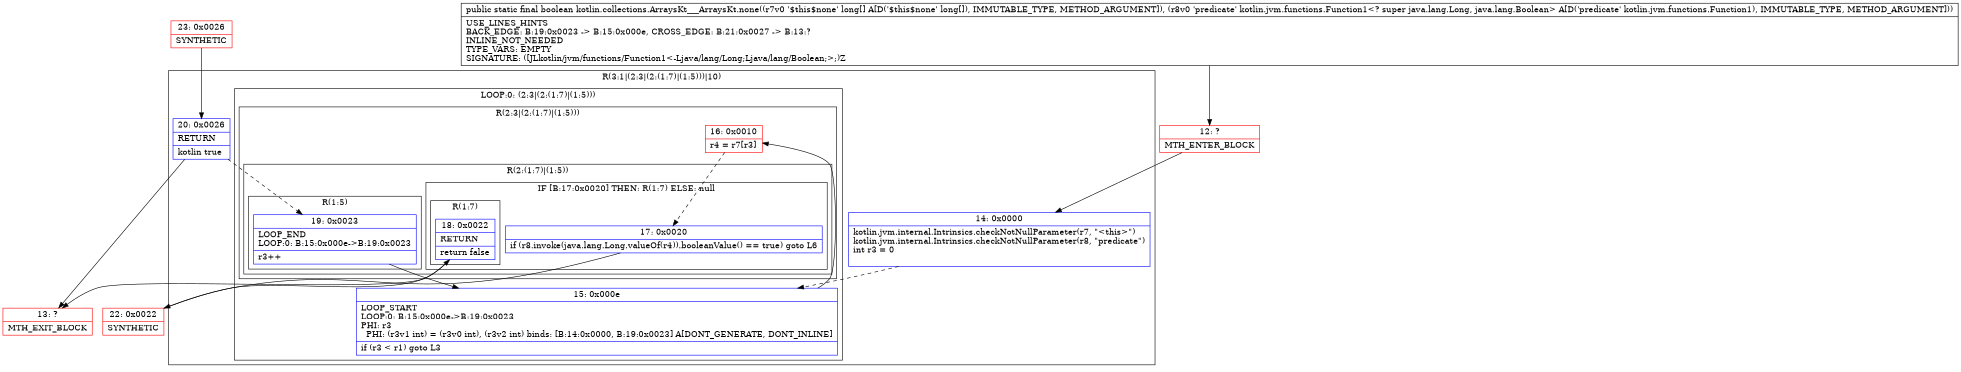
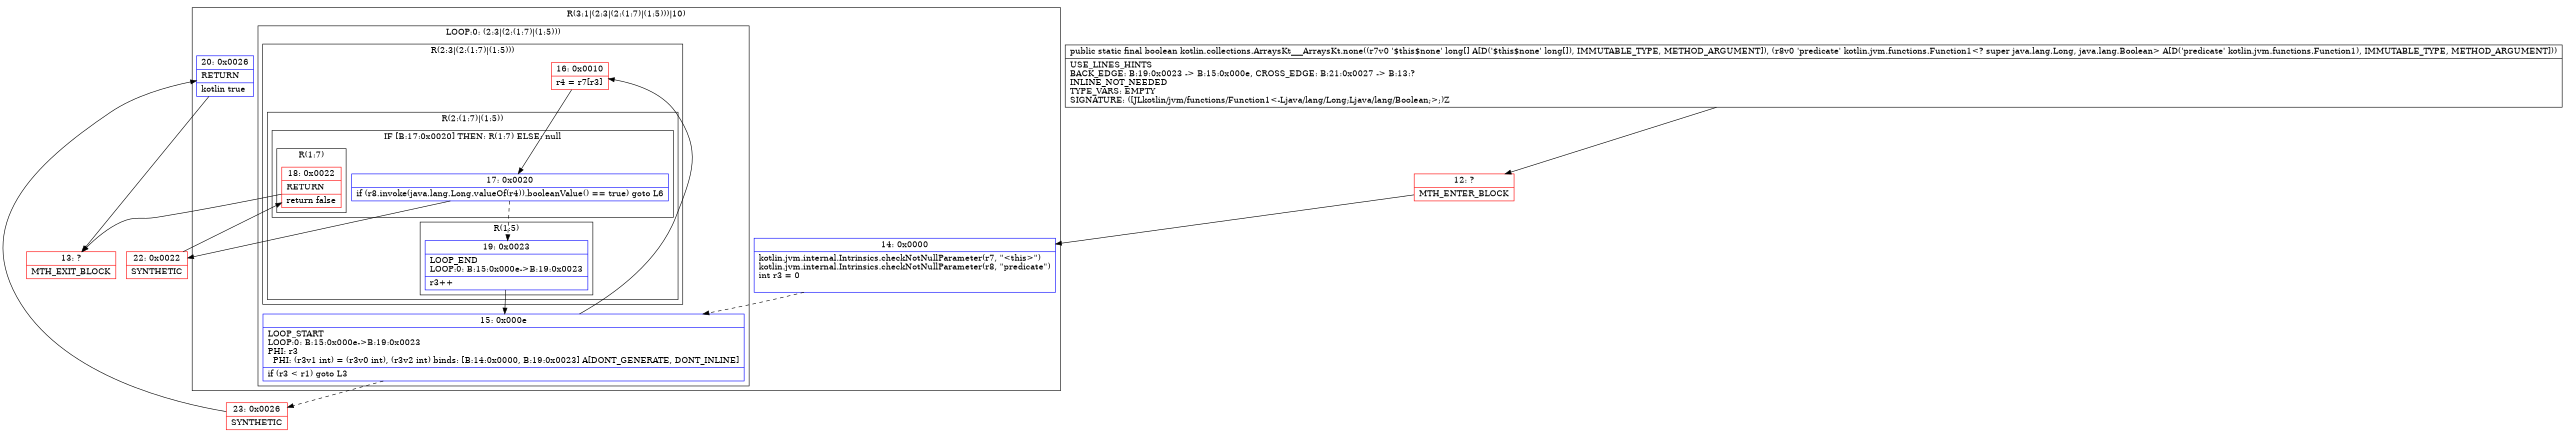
(263, 185) -> (509, 214)
(701, 187) -> (549, 125)
(465, 239) -> (311, 187)
none -> (334, 395)
